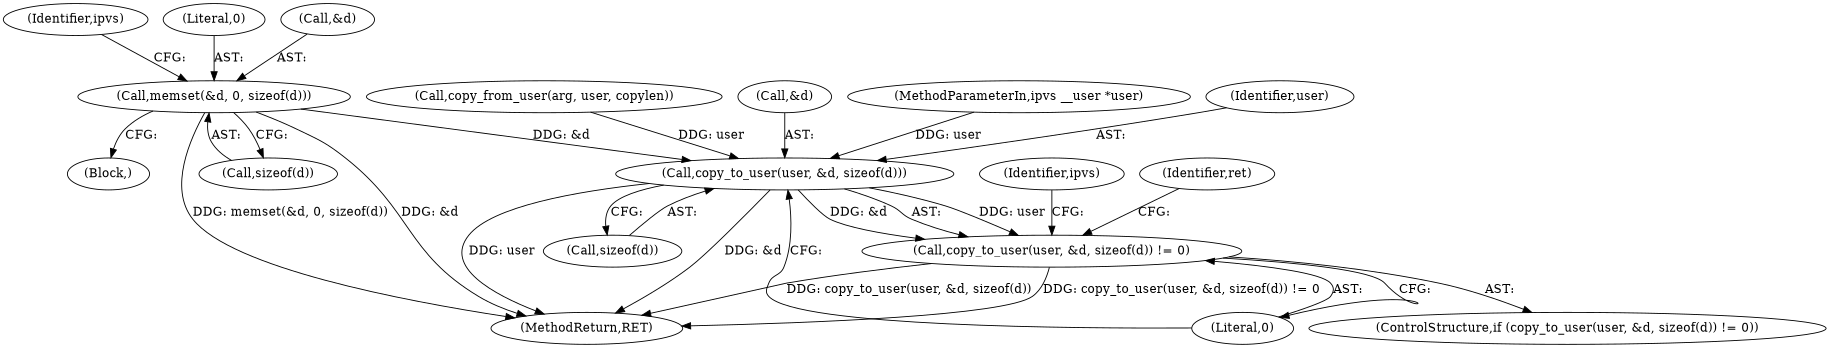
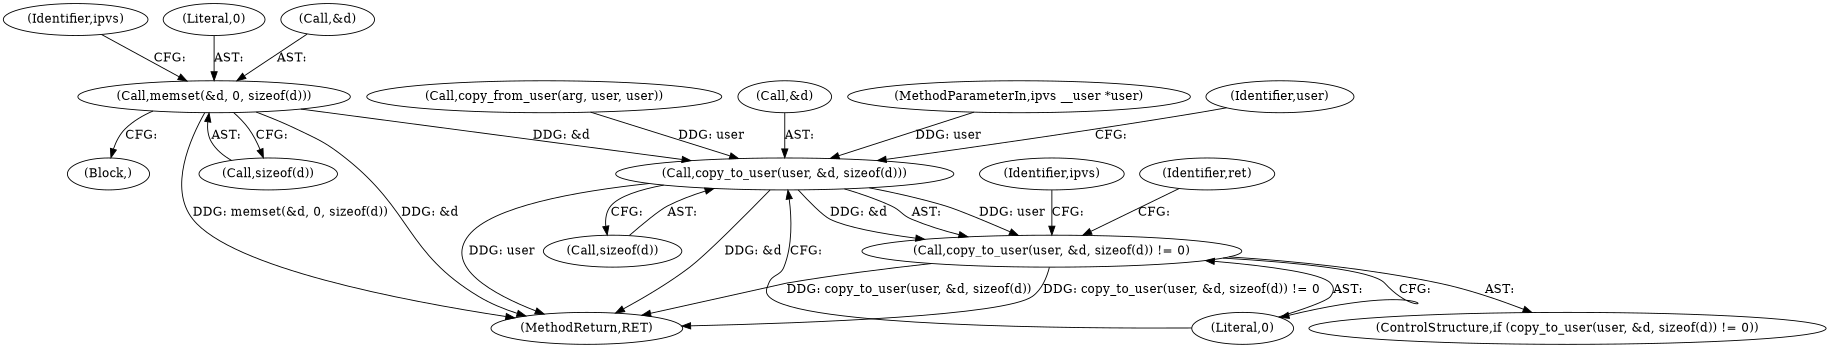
(544, 97) -> (544, 97)
(1113, 135) -> (1113, 135)
